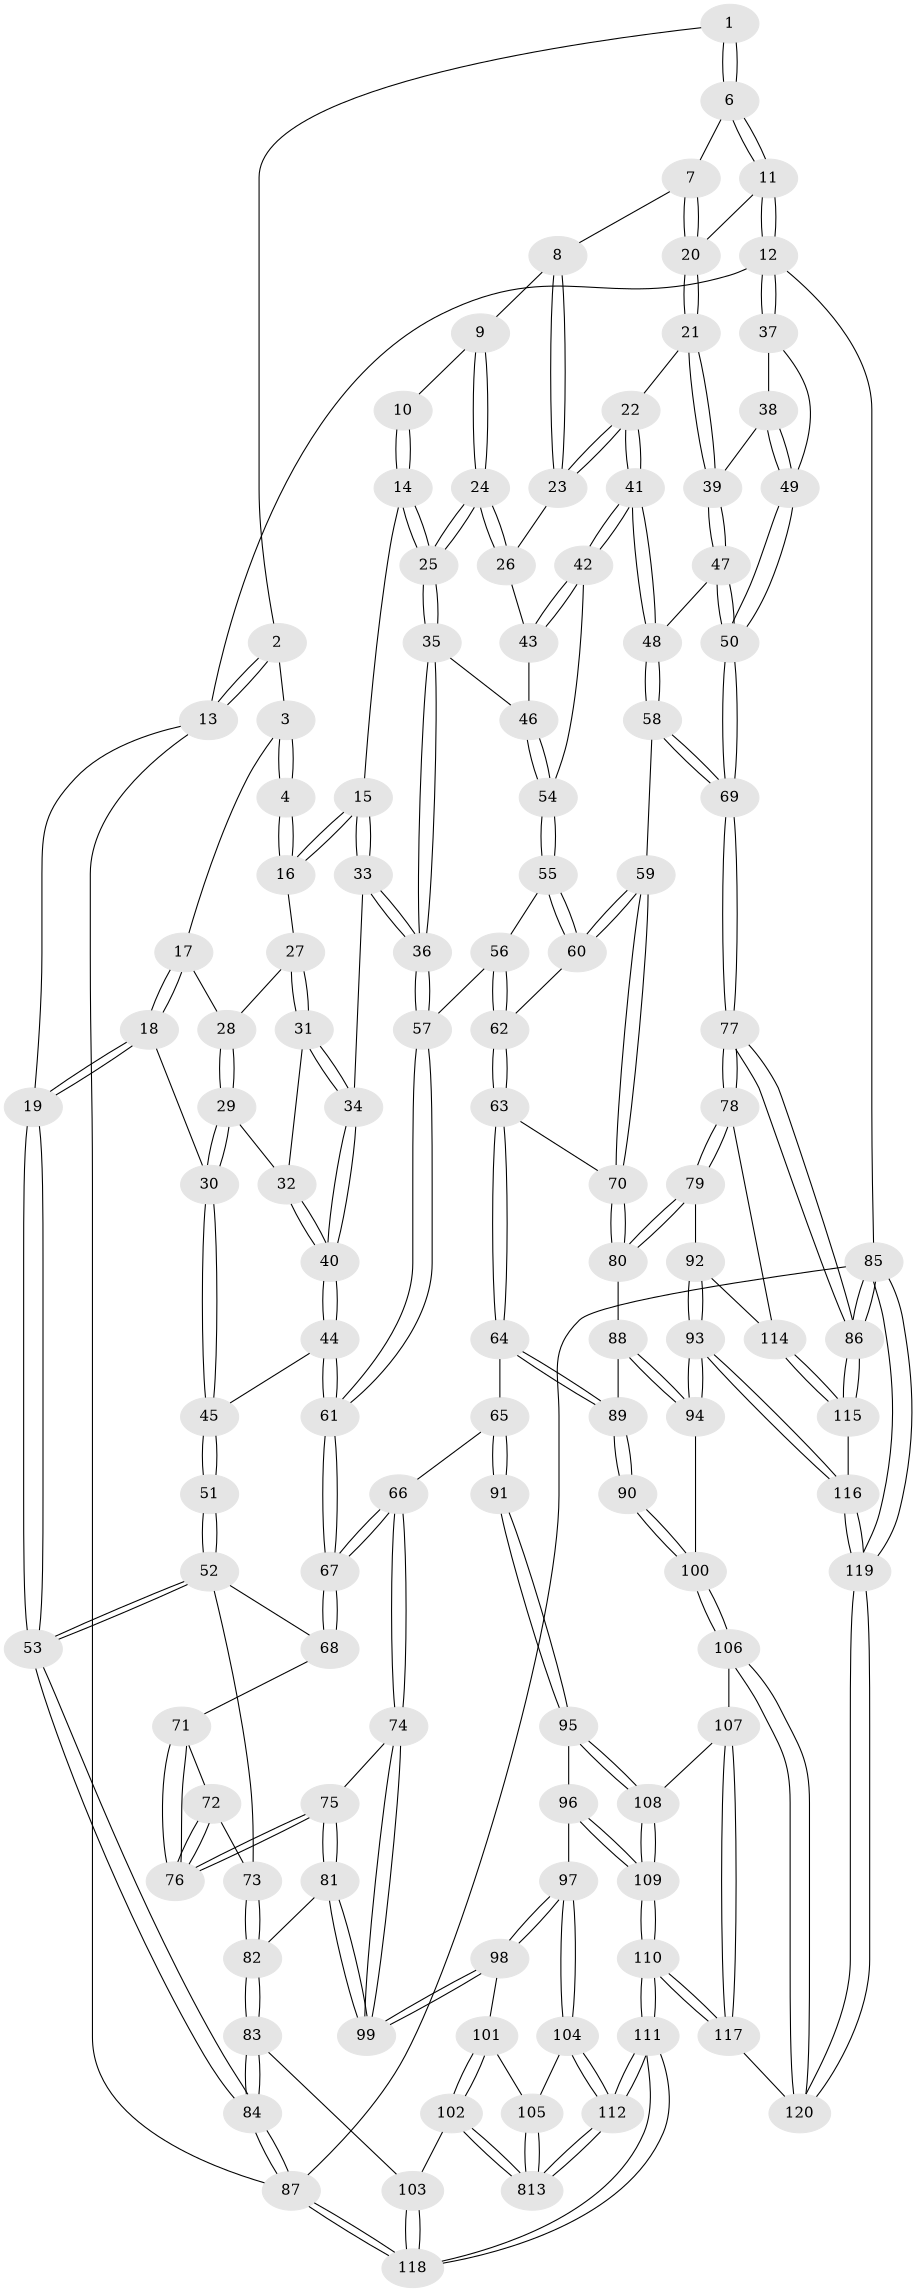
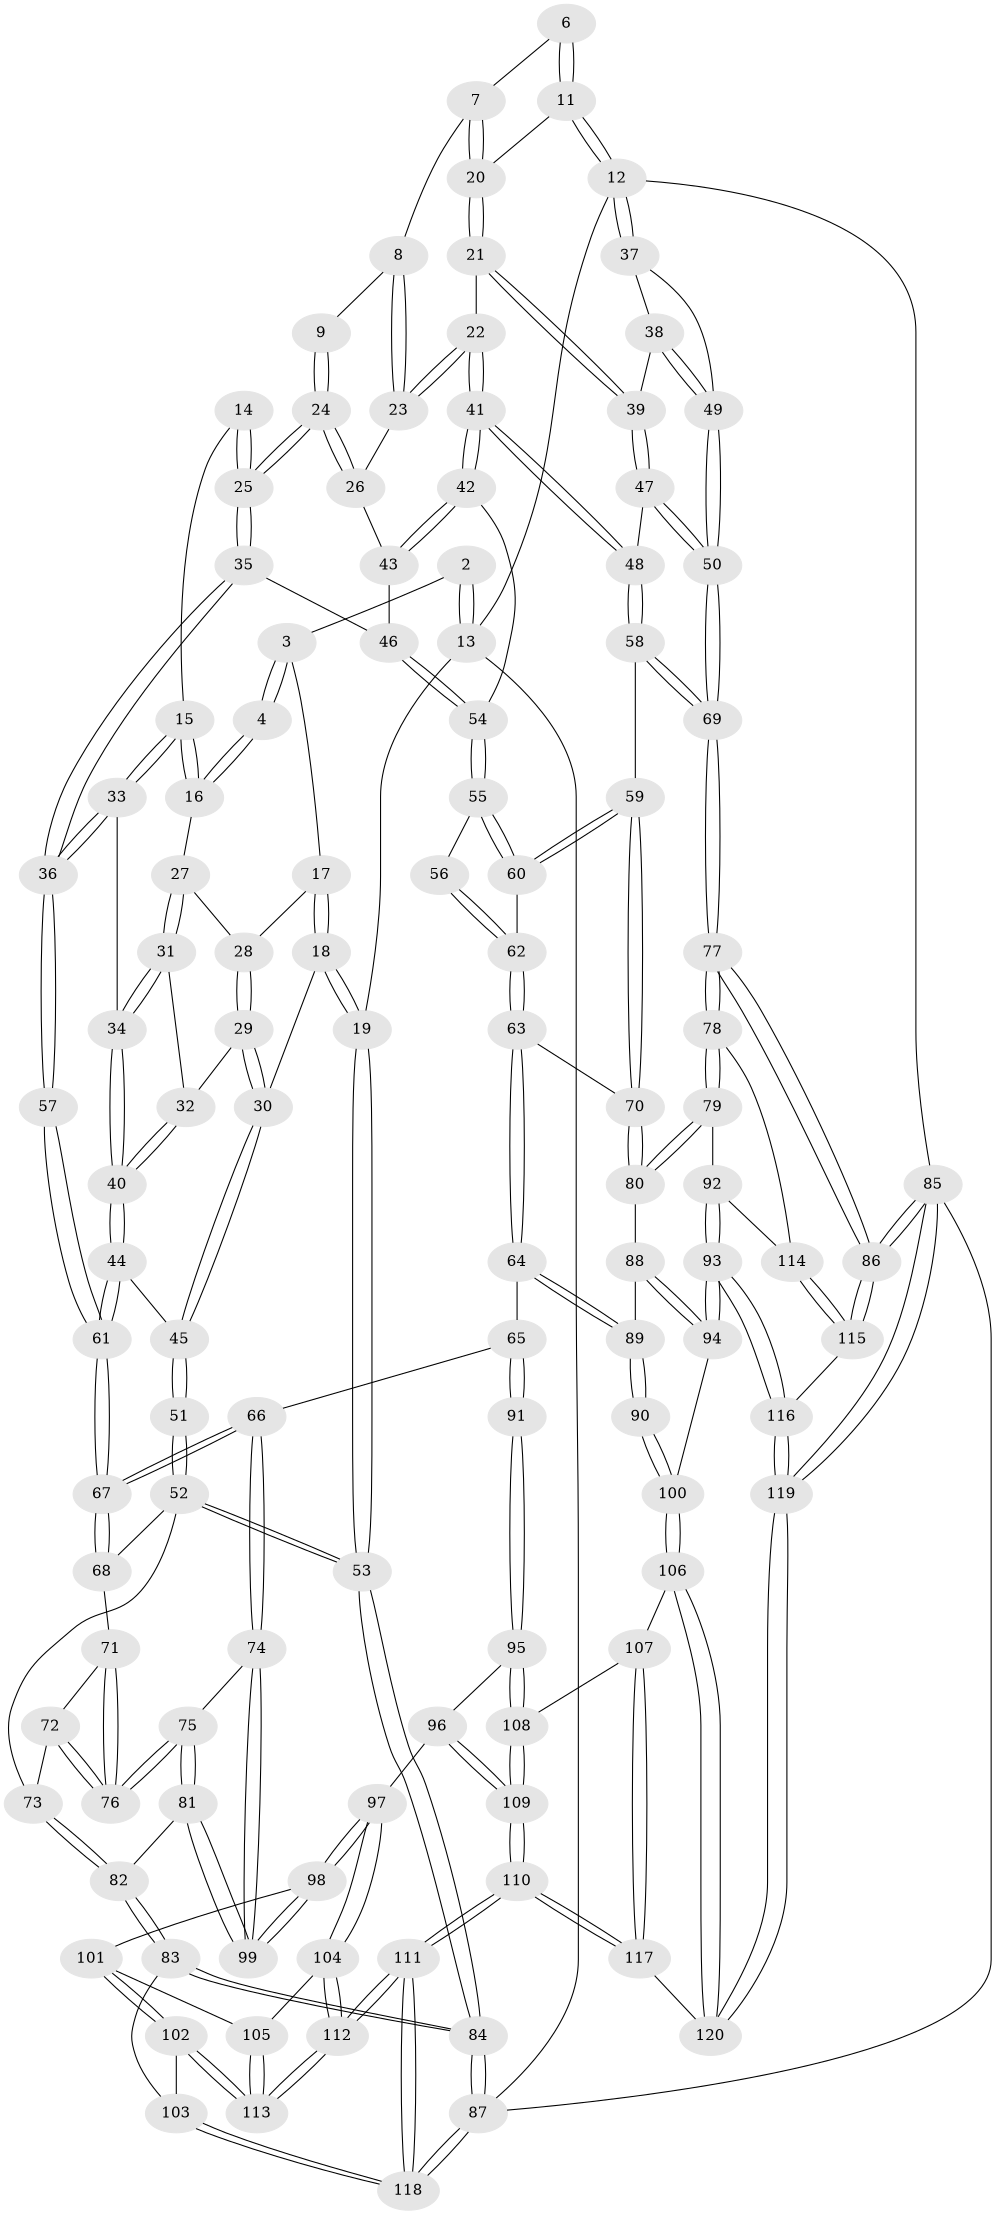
(730, 24) -> none
(403, 411) -> none
(461, 991) -> none
(532, 2191) -> (257, 2113)
